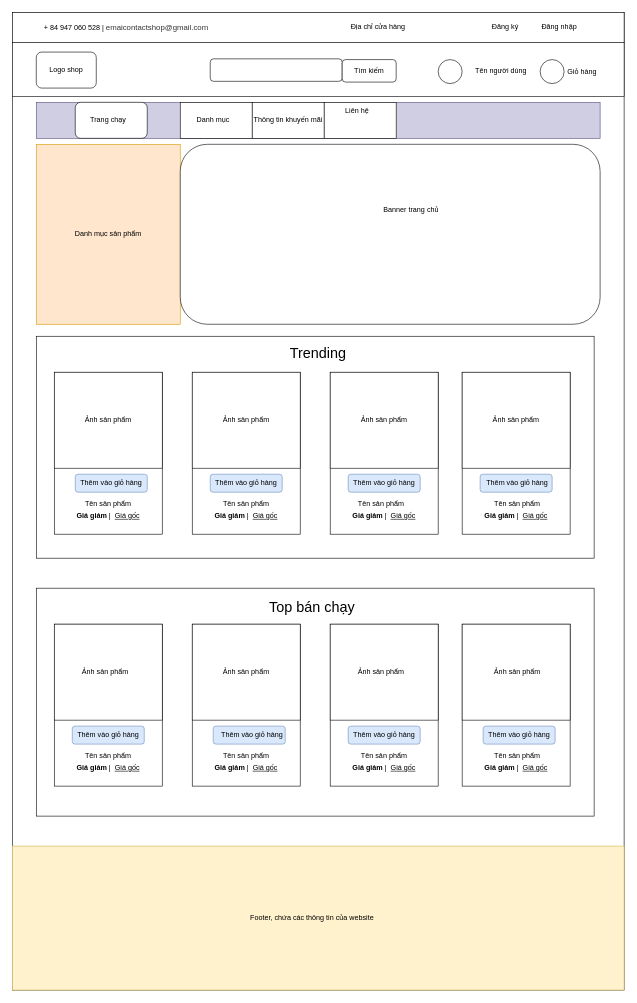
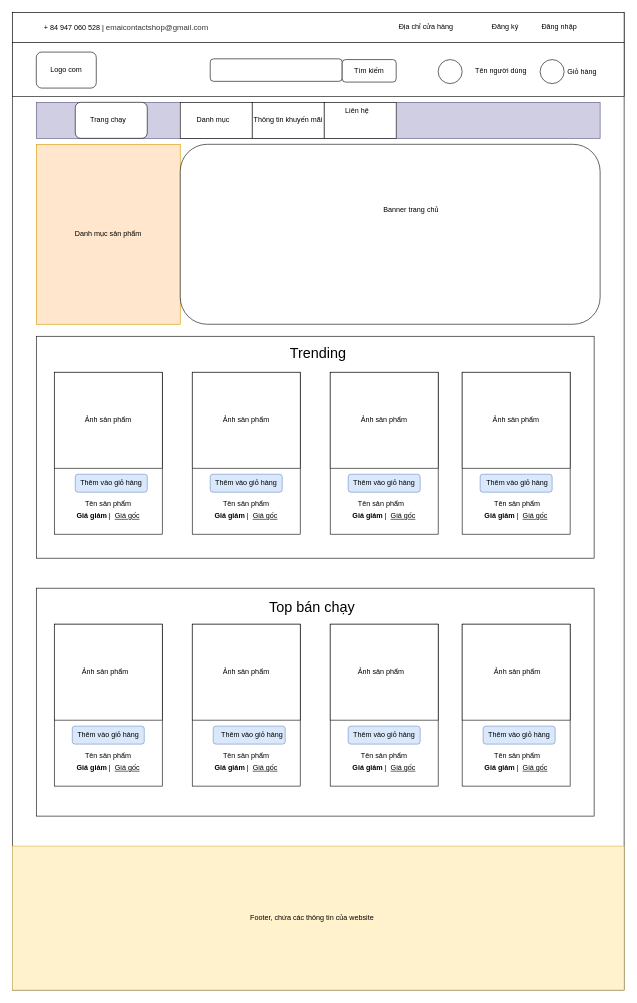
(378, 27) -> (426, 27)
(66, 70) -> (66, 70)
